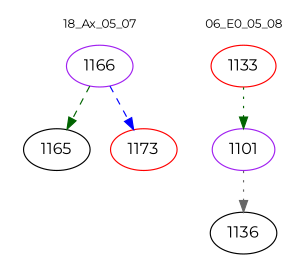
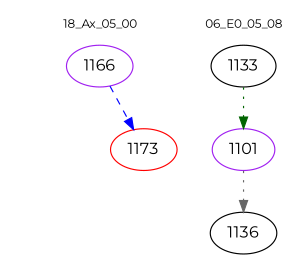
(100, 25) -> (100, 25)
(244, 66) -> (244, 66)
(57, 150) -> none
